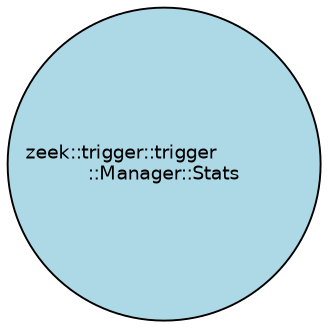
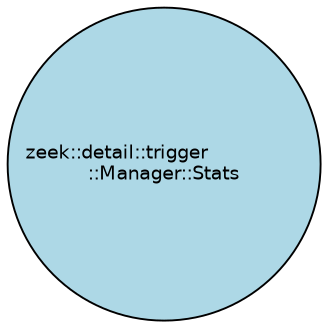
(164, 164) -> (164, 164)
